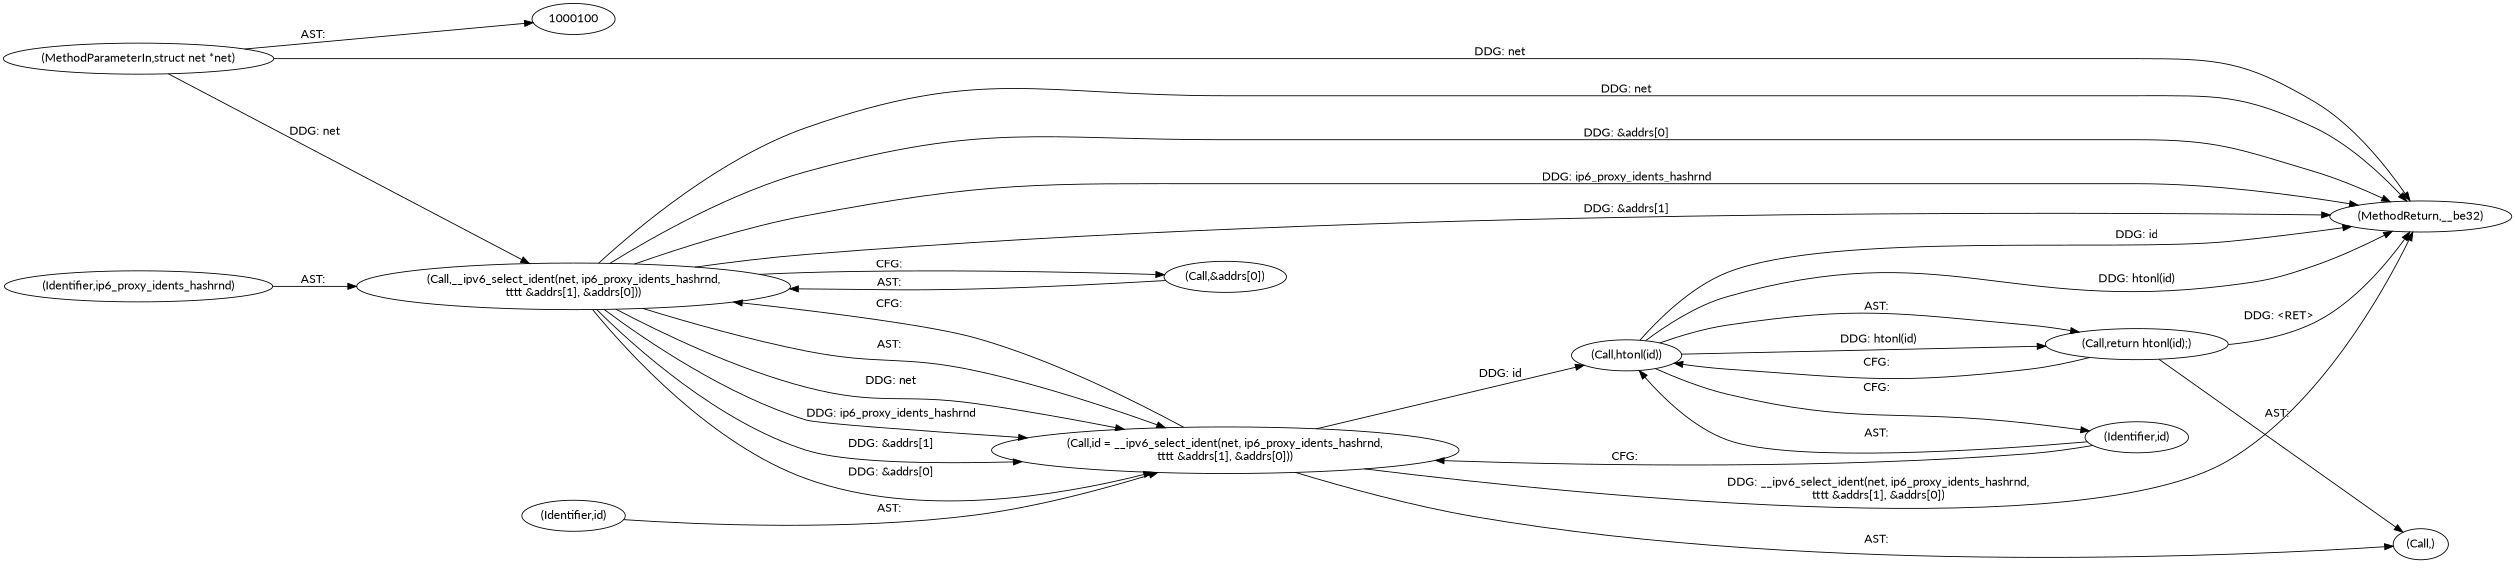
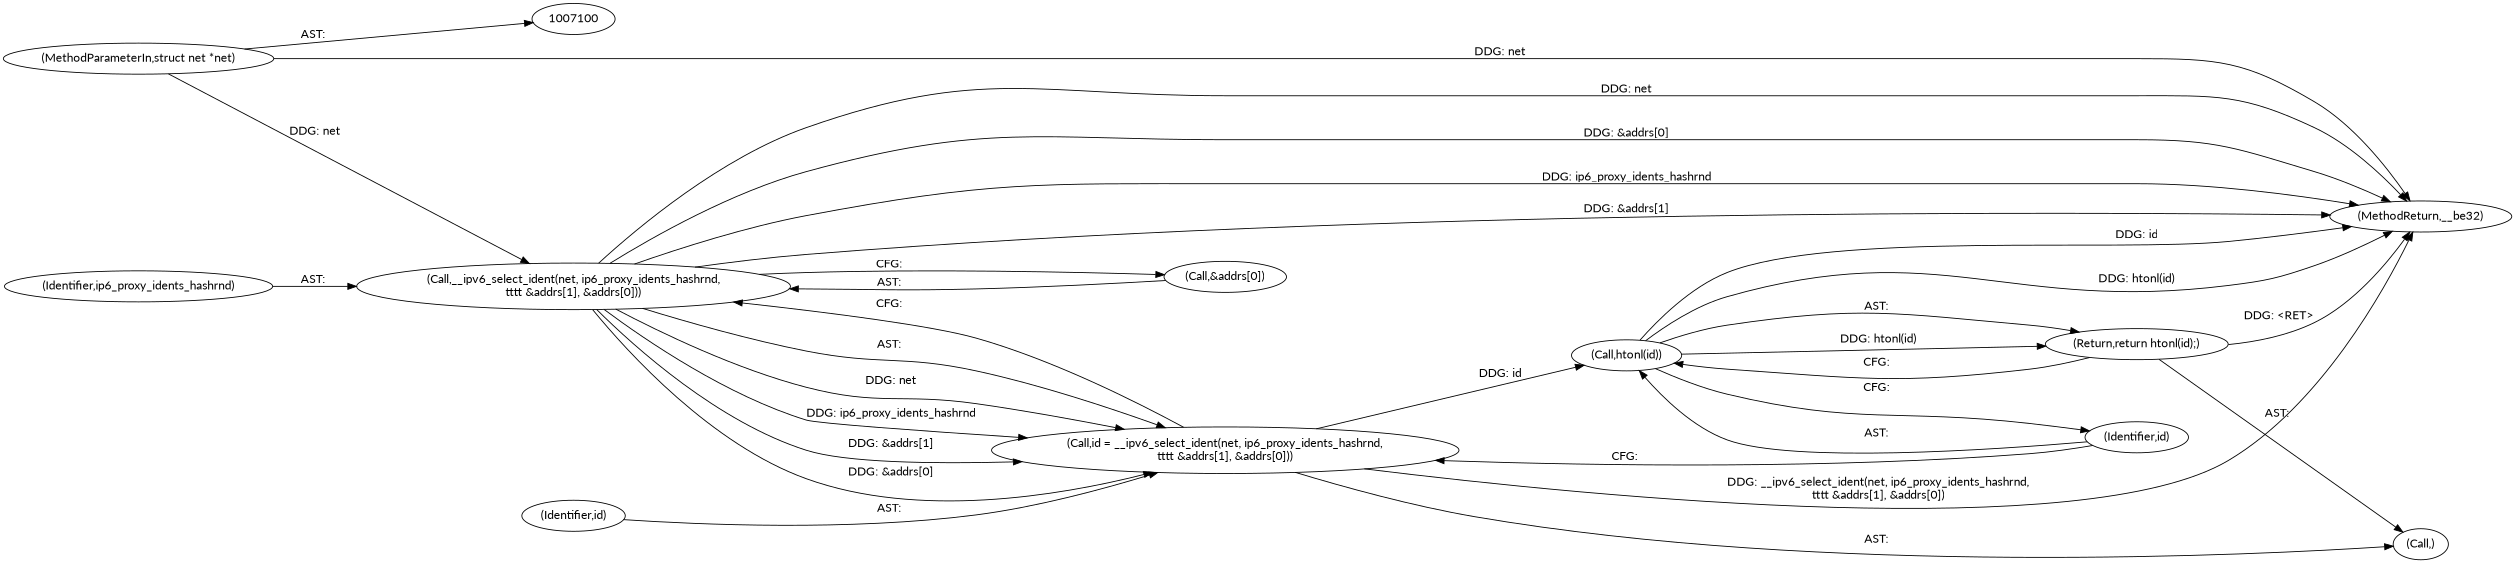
(574, 19) -> (574, 19)
(2137, 344) -> (2137, 344)
